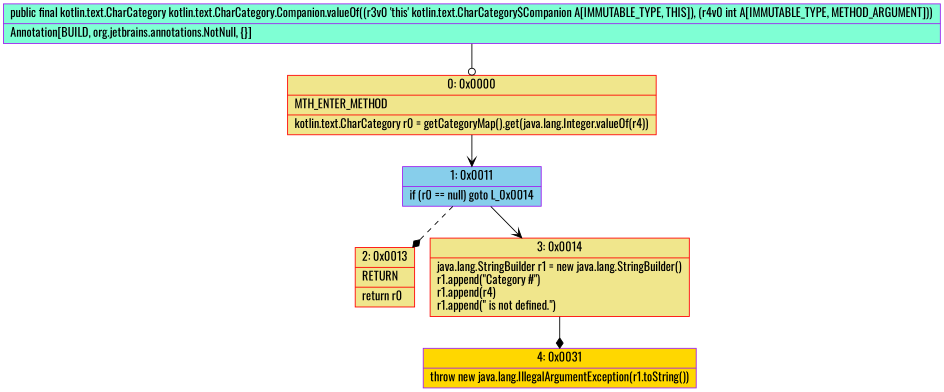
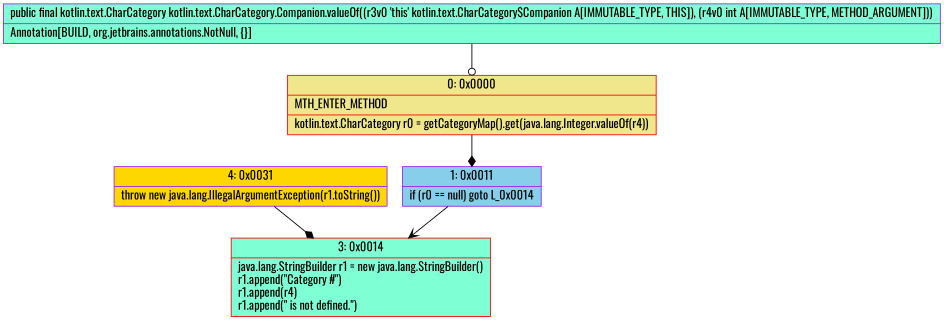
(472, 146) -> (472, 145)
(385, 277) -> none
(560, 277) -> (361, 277)
(560, 327) -> (290, 219)
